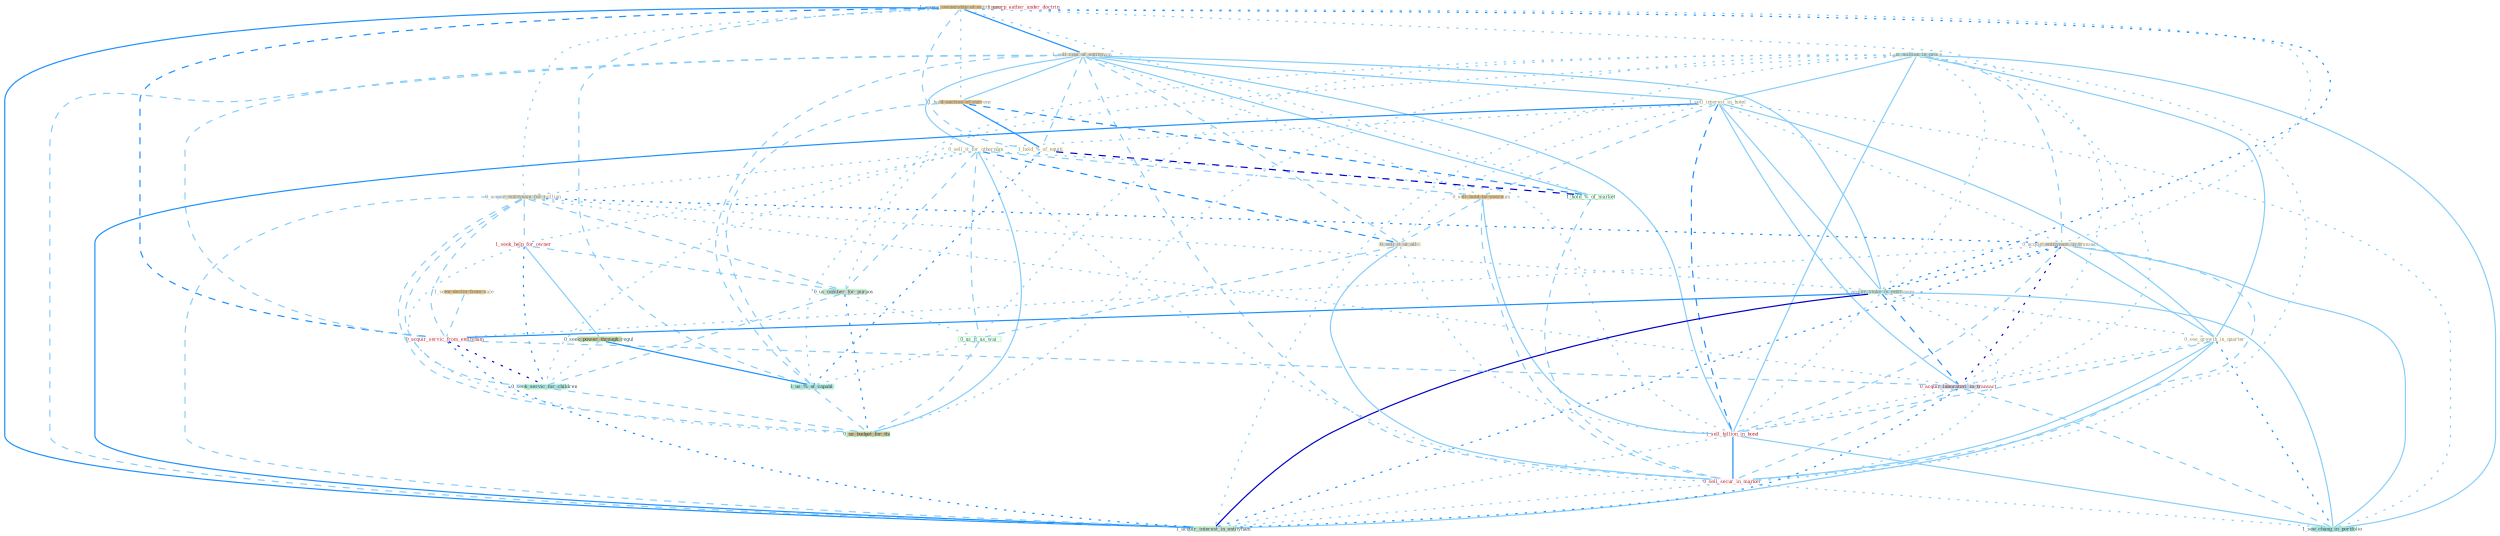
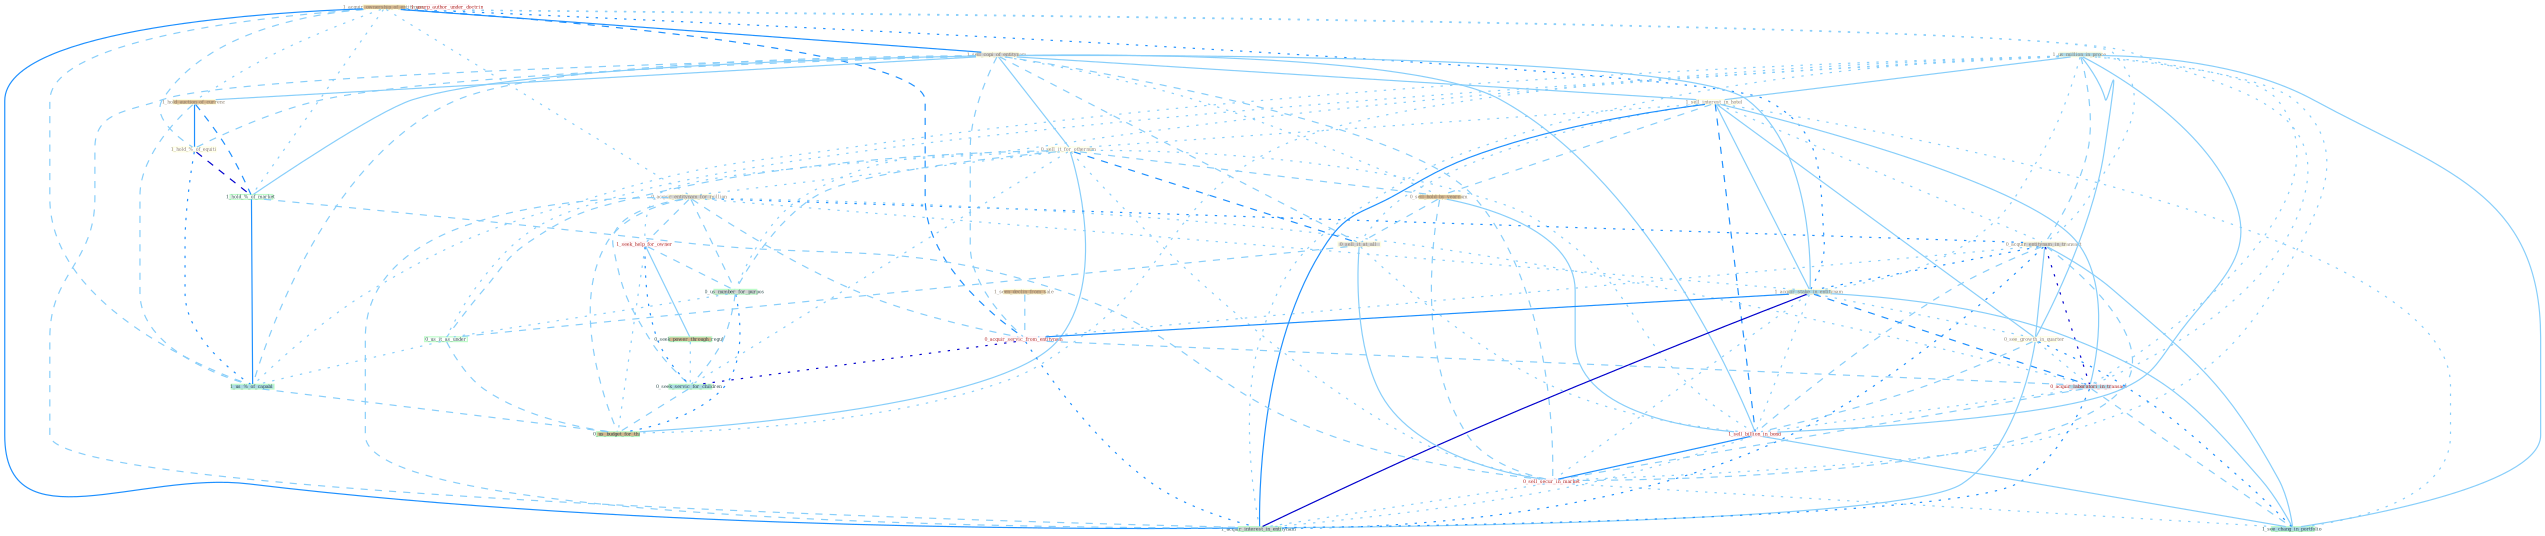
(980, 339) -> (446, 339)
(706, 363) -> (252, 292)
(2073, 414) -> none
